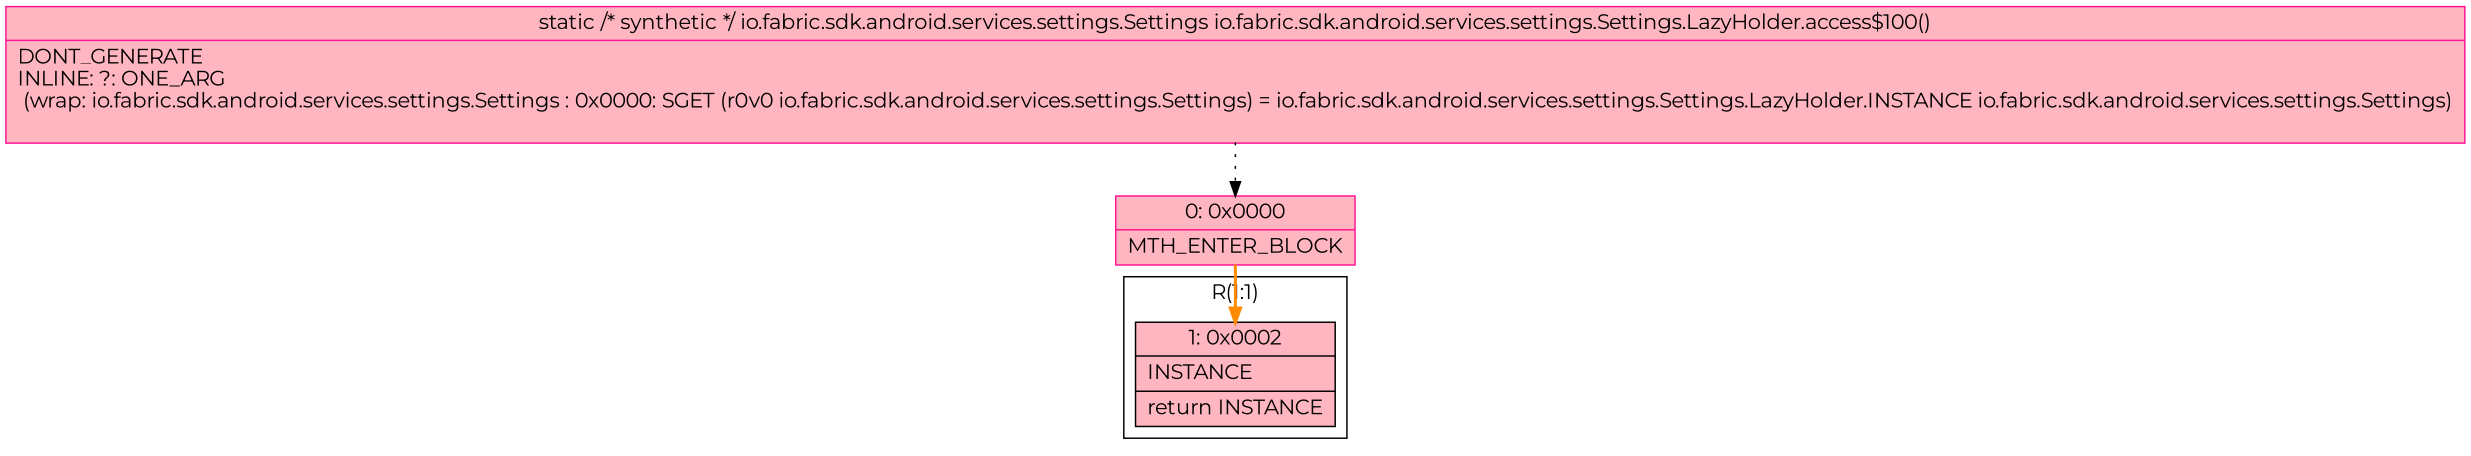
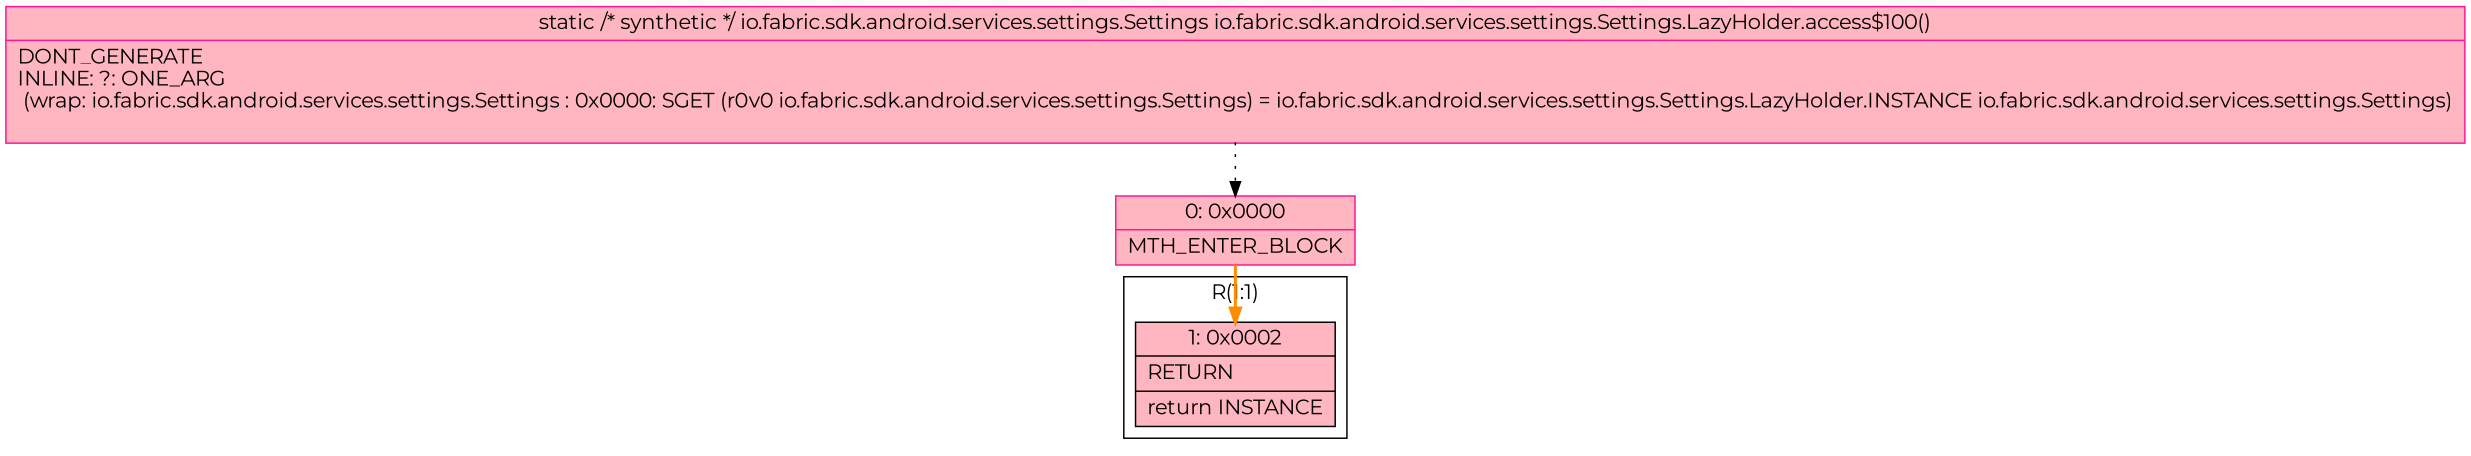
(1200, 373) -> (1191, 373)
